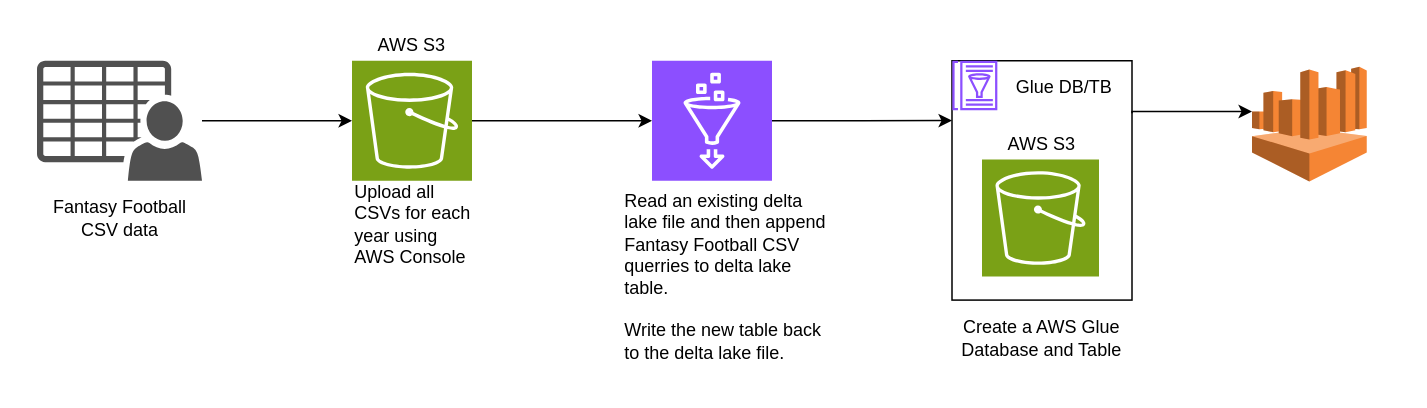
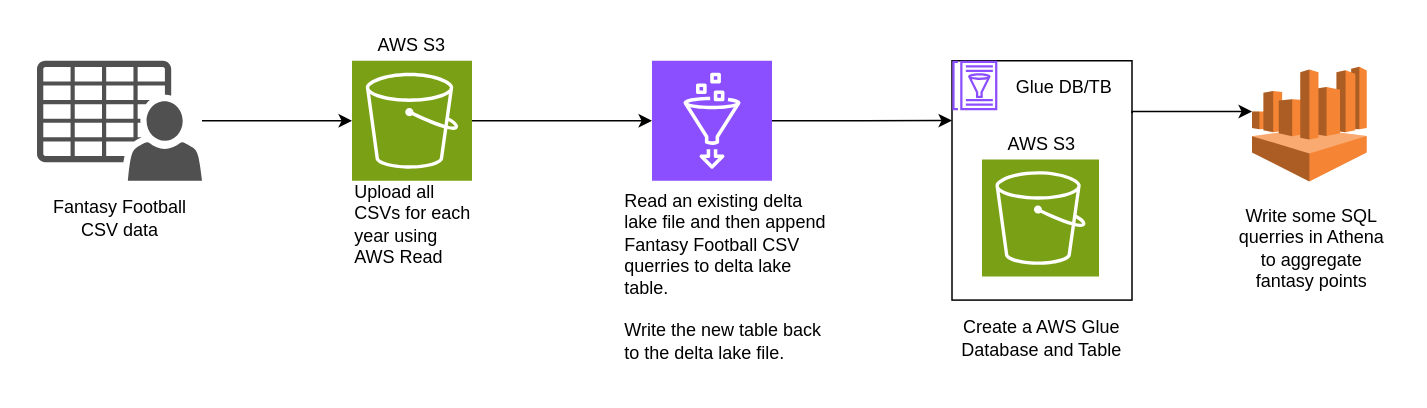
(413, 224) -> (413, 224)
none -> (1312, 248)
